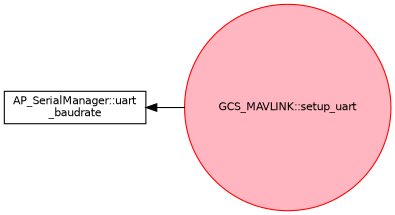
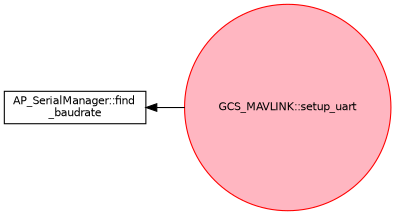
(75, 108) -> (75, 108)
